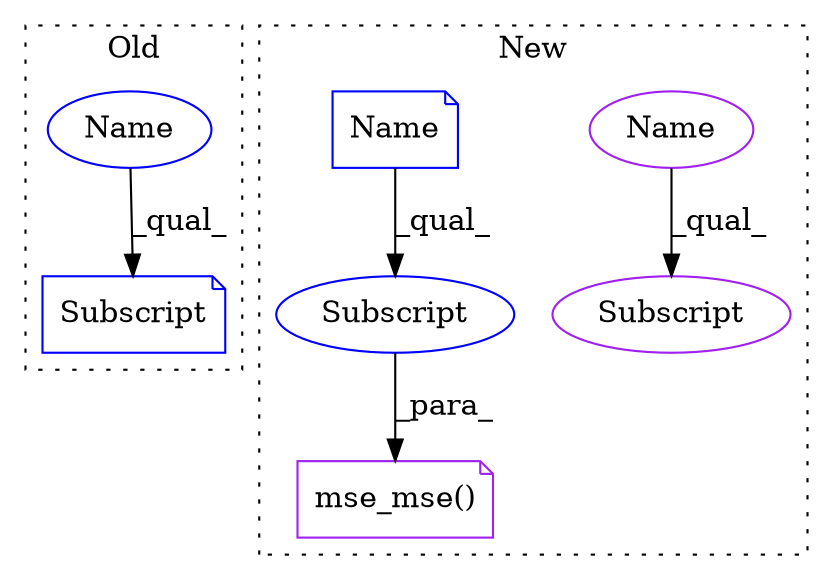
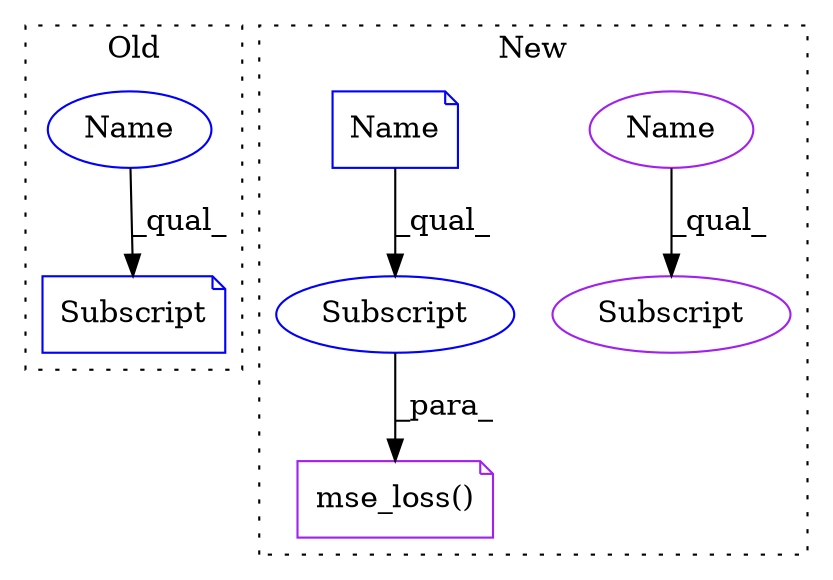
(395, 499) -> (395, 499)
